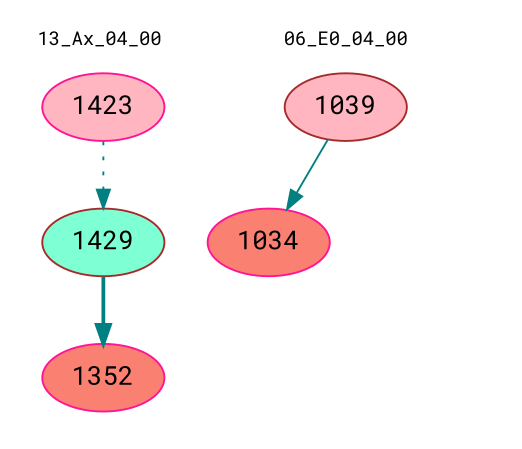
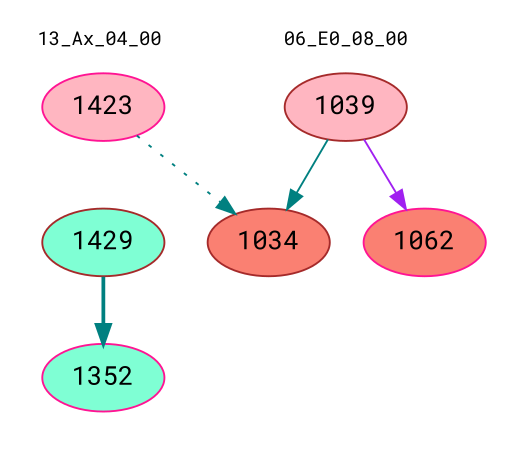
(347, 40) -> (347, 40)
(103, 166) -> (166, 159)
(269, 242) -> (269, 242)
none -> (425, 242)
(103, 378) -> (103, 378)
